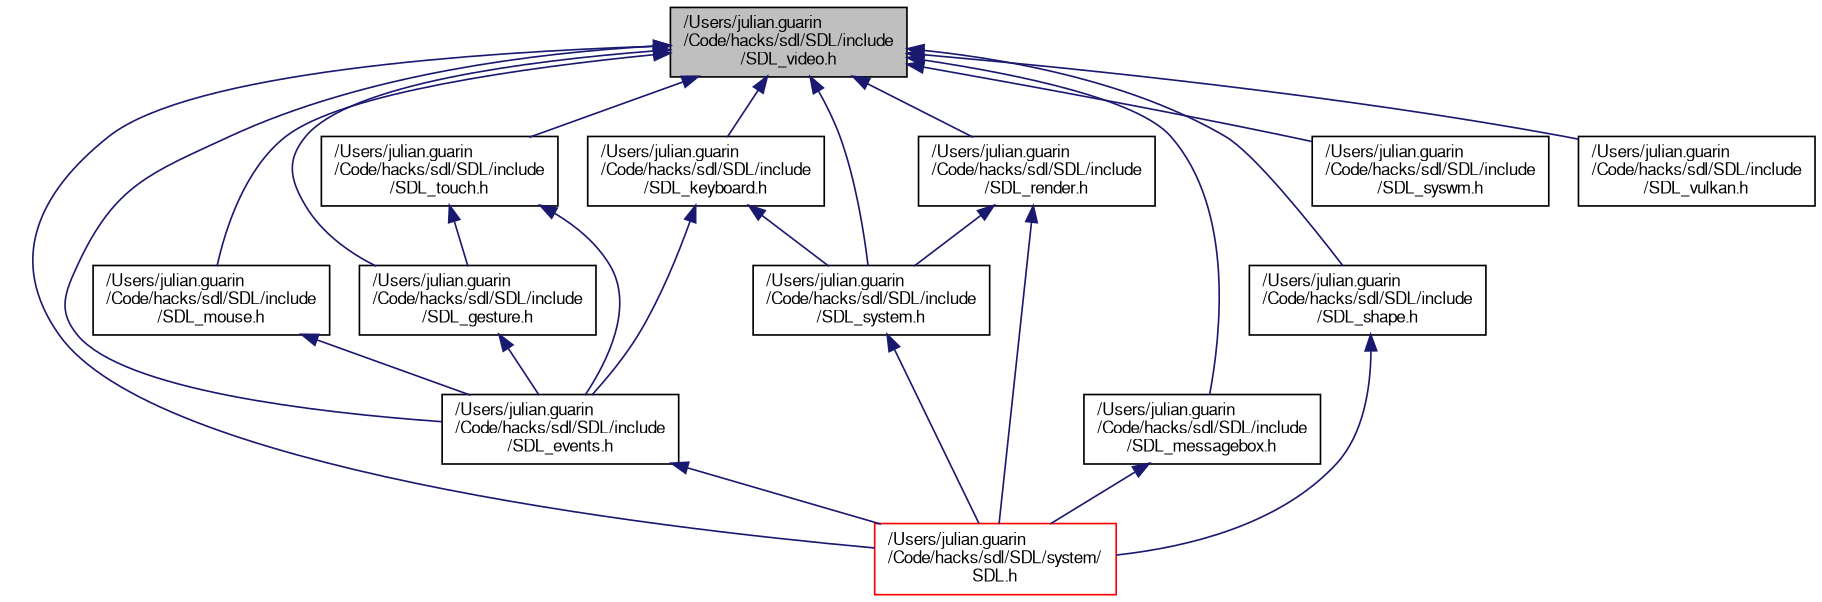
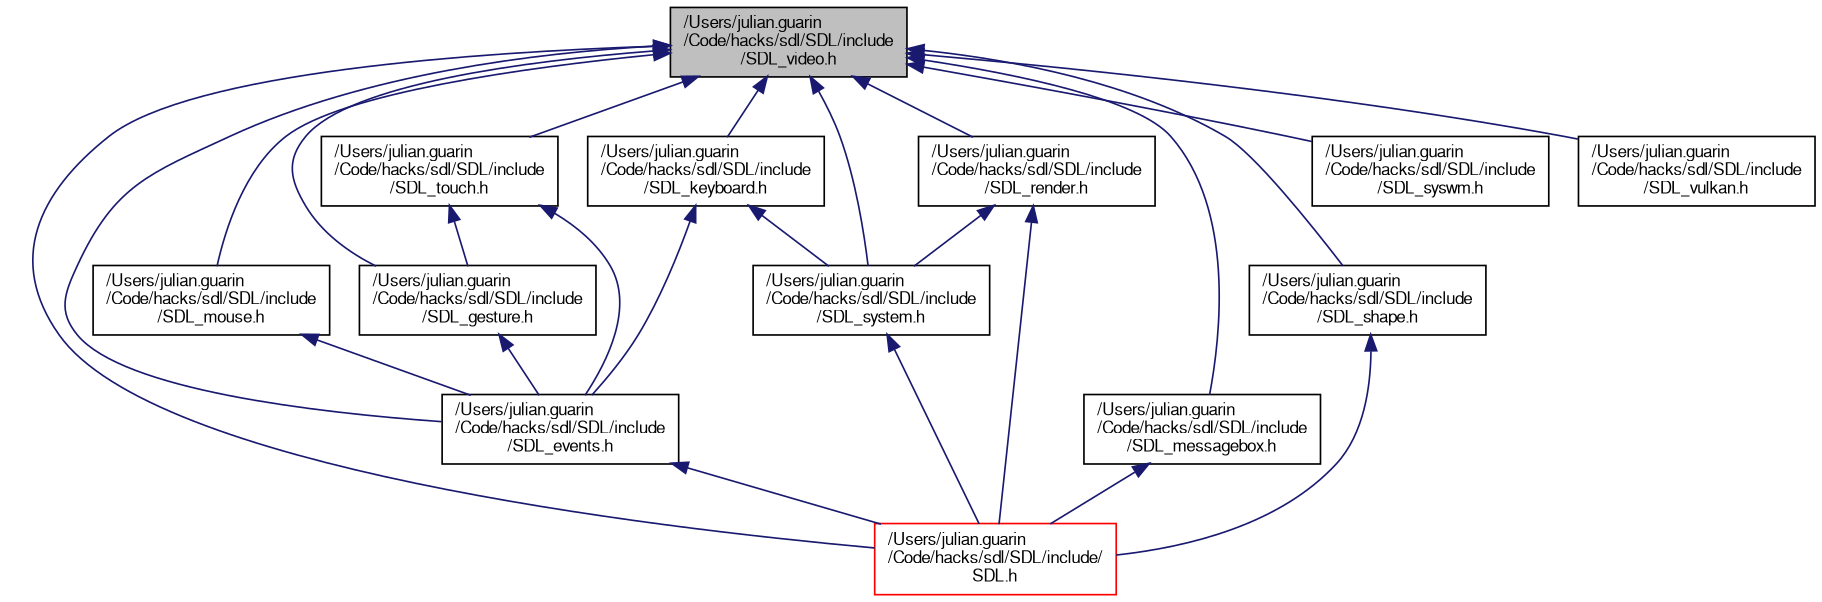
(995, 559) -> (995, 559)
